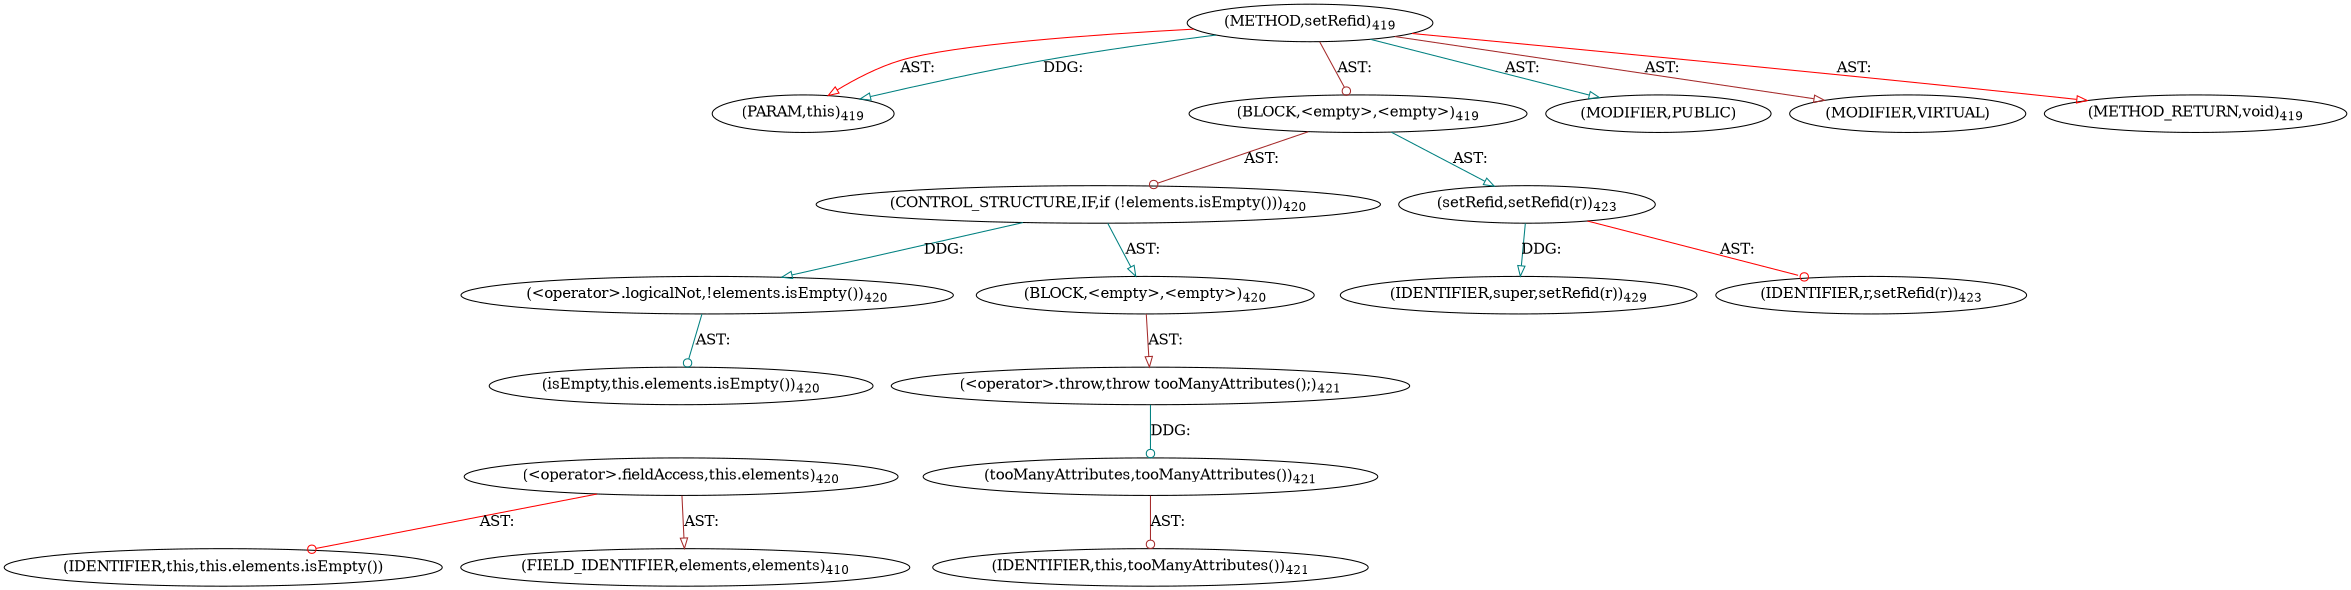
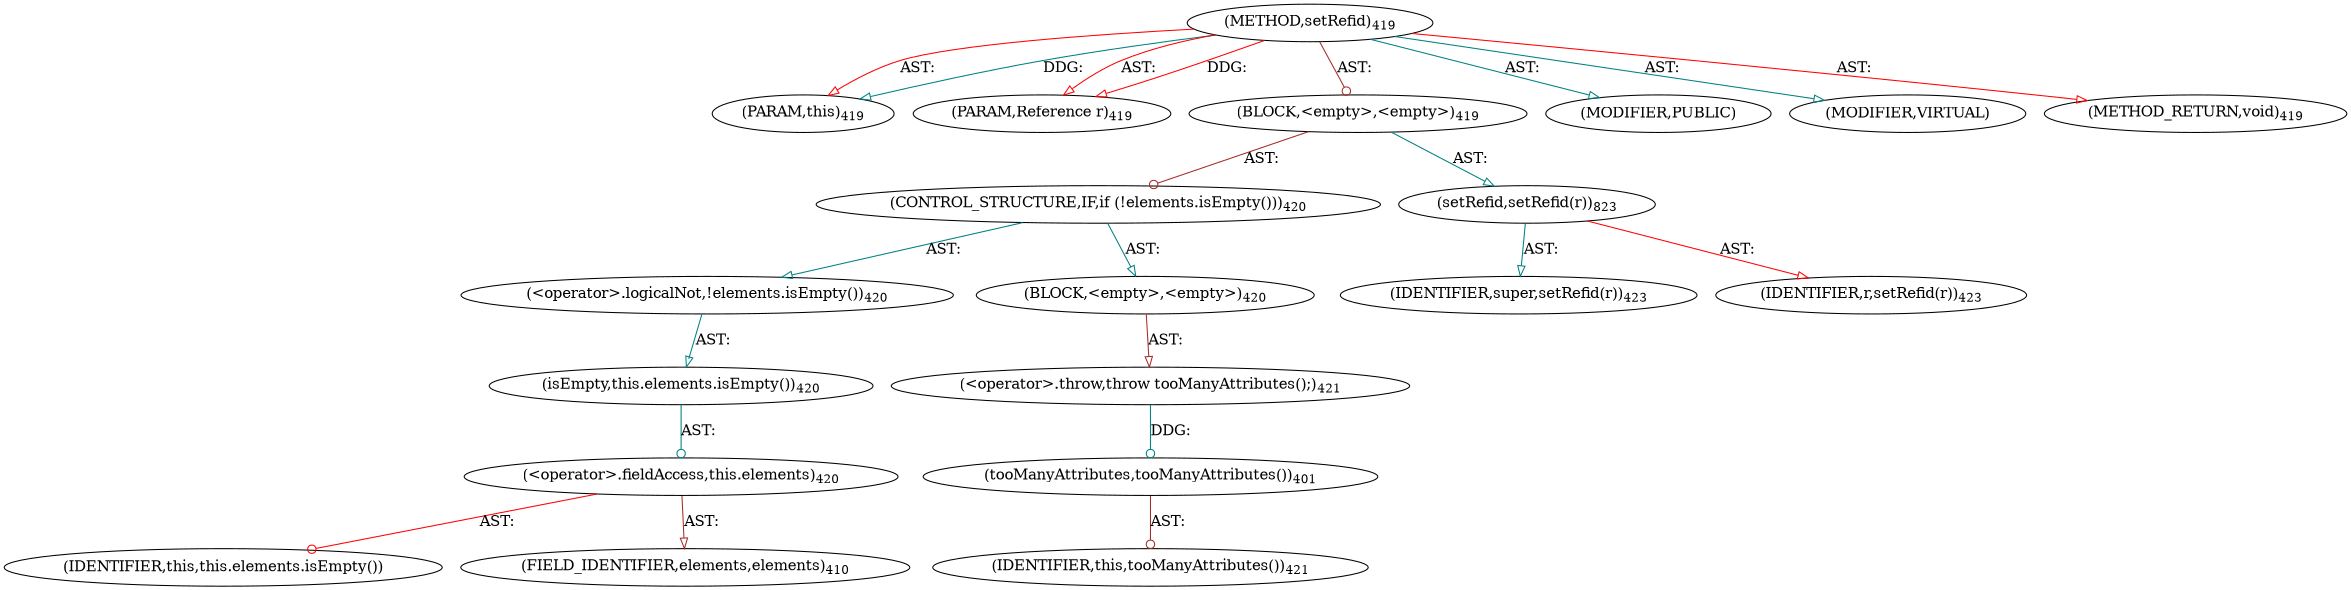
(1604, 68) -> (1604, 68)
none -> (1042, 114)
(1605, 203) -> (1605, 203)
(1693, 248) -> (1693, 248)
(946, 250) -> (946, 250)
(1544, 250) -> (1544, 250)
(1635, 294) -> (1635, 294)
(695, 337) -> (695, 337)
none -> (681, 427)
(1305, 475) -> (1305, 475)
